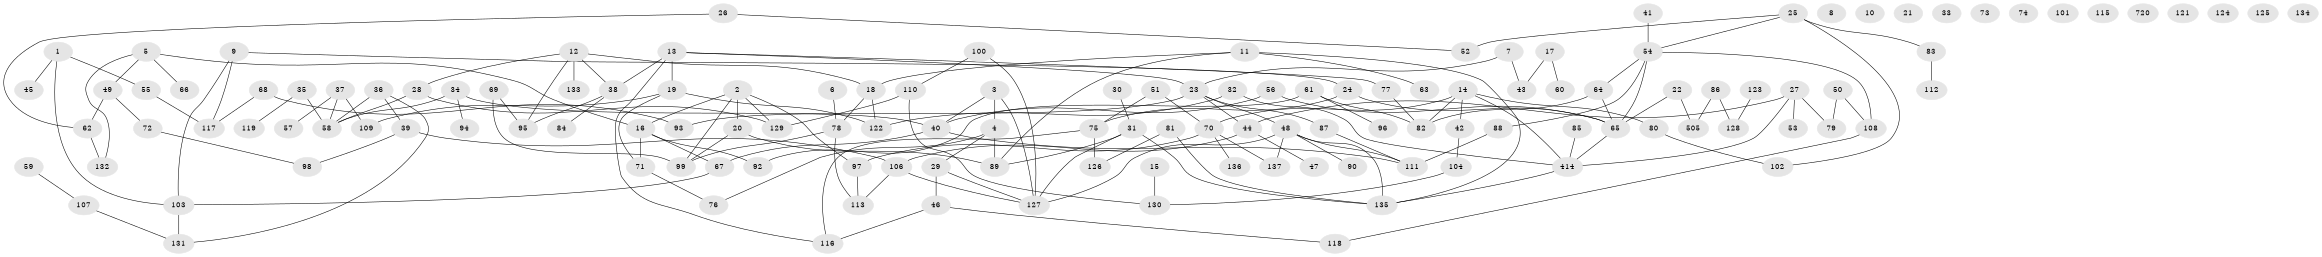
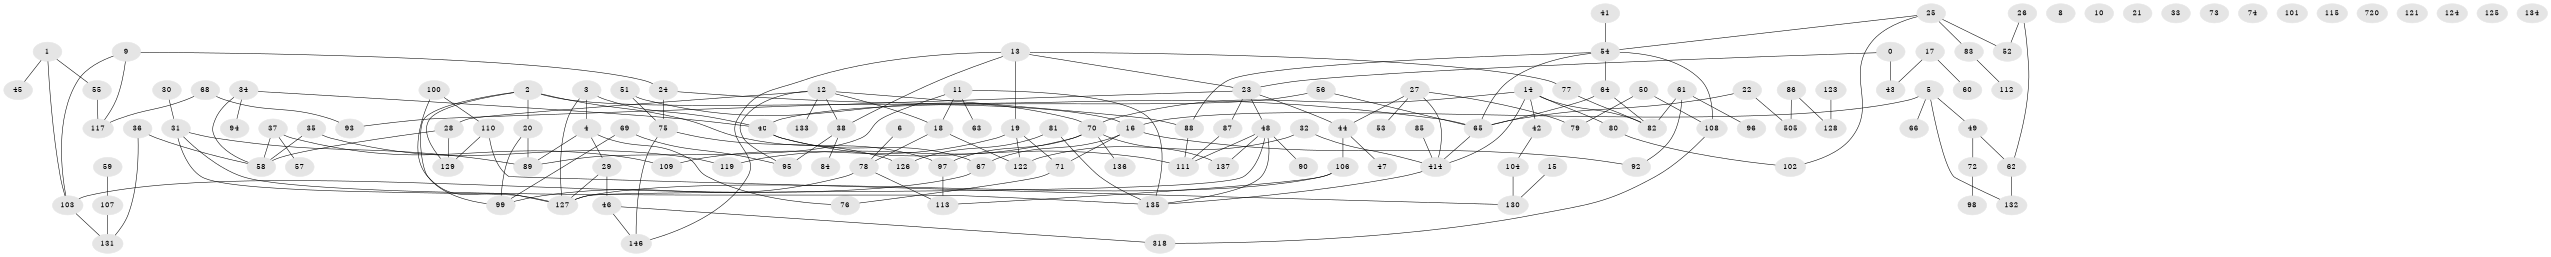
(1509, 52) -> (1891, 52)
none -> (1006, 106)
(406, 129) -> none
none -> (912, 153)
(828, 244) -> (636, 244)
(1335, 244) -> (1160, 244)
